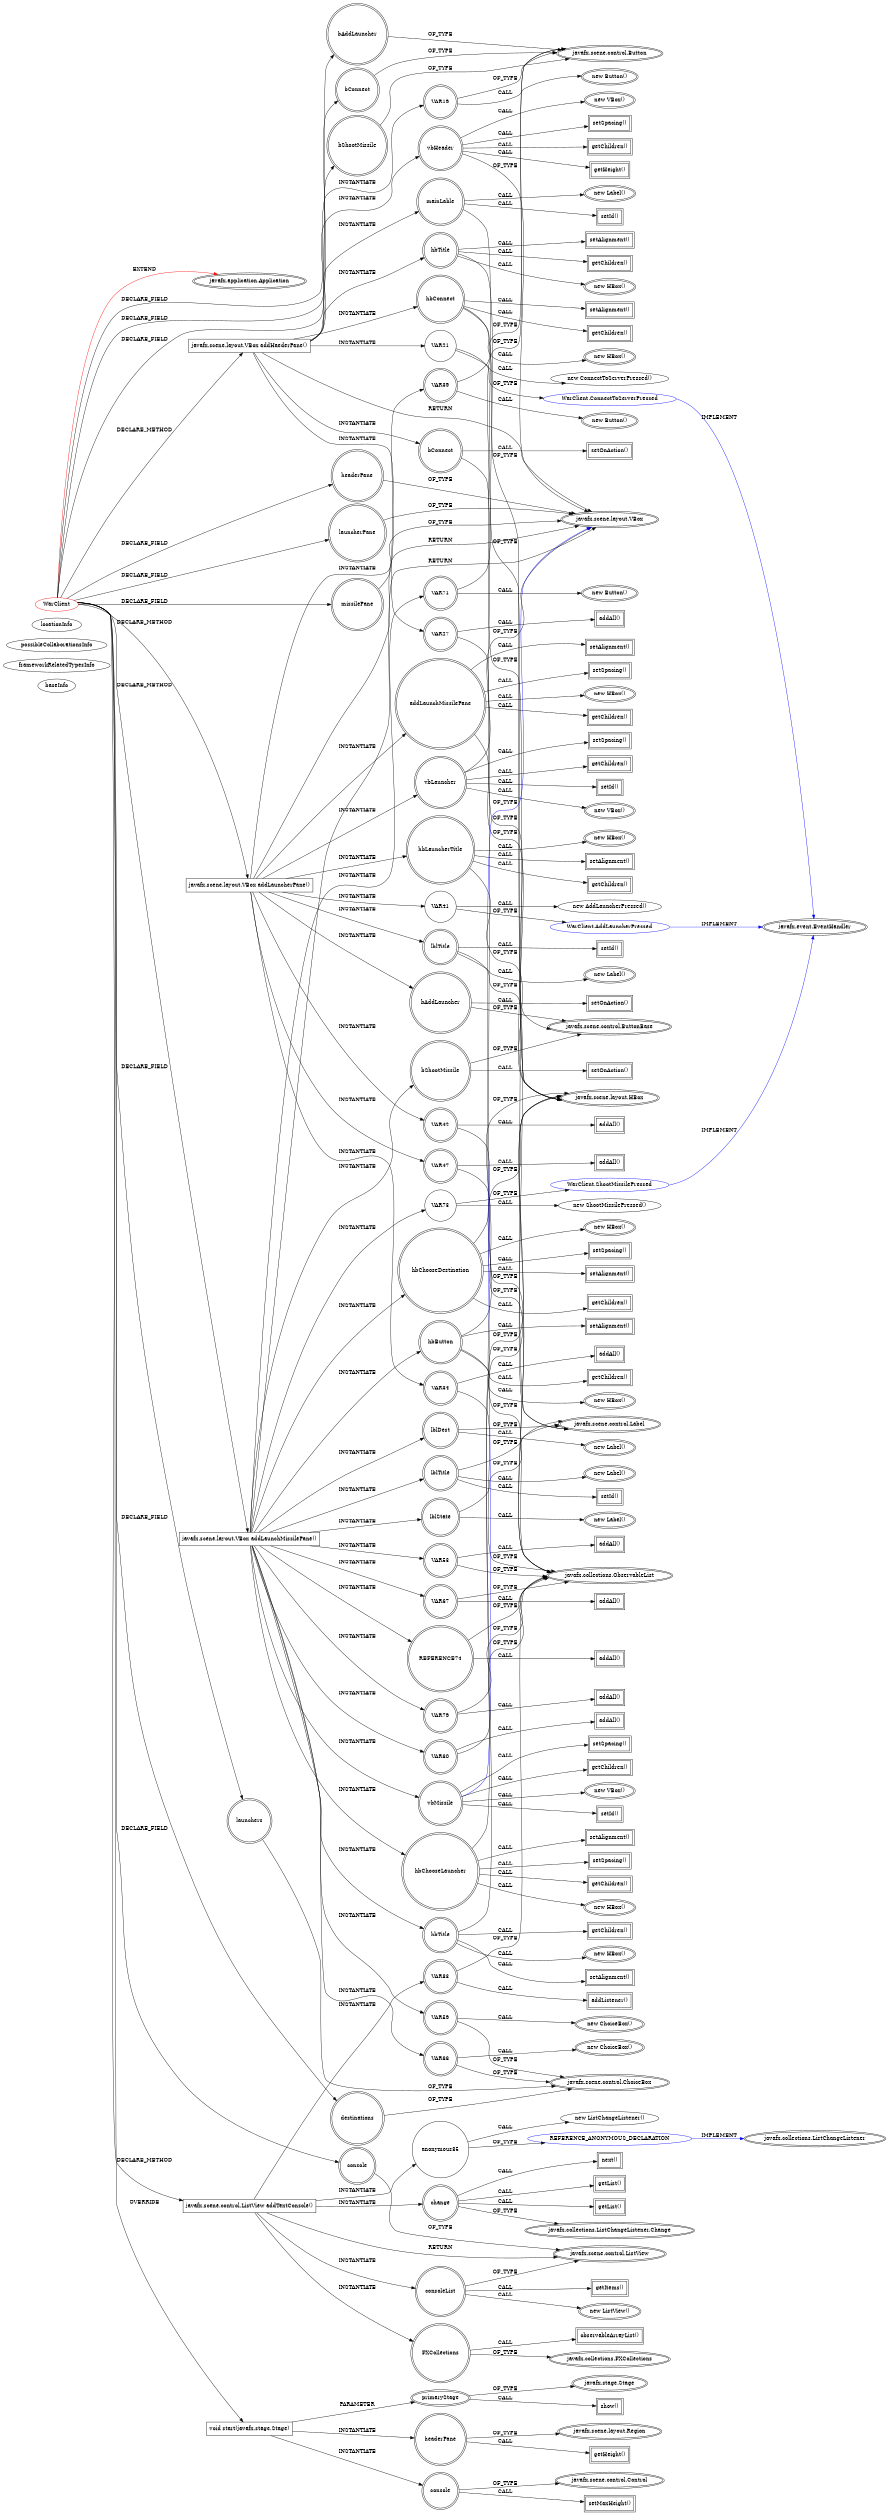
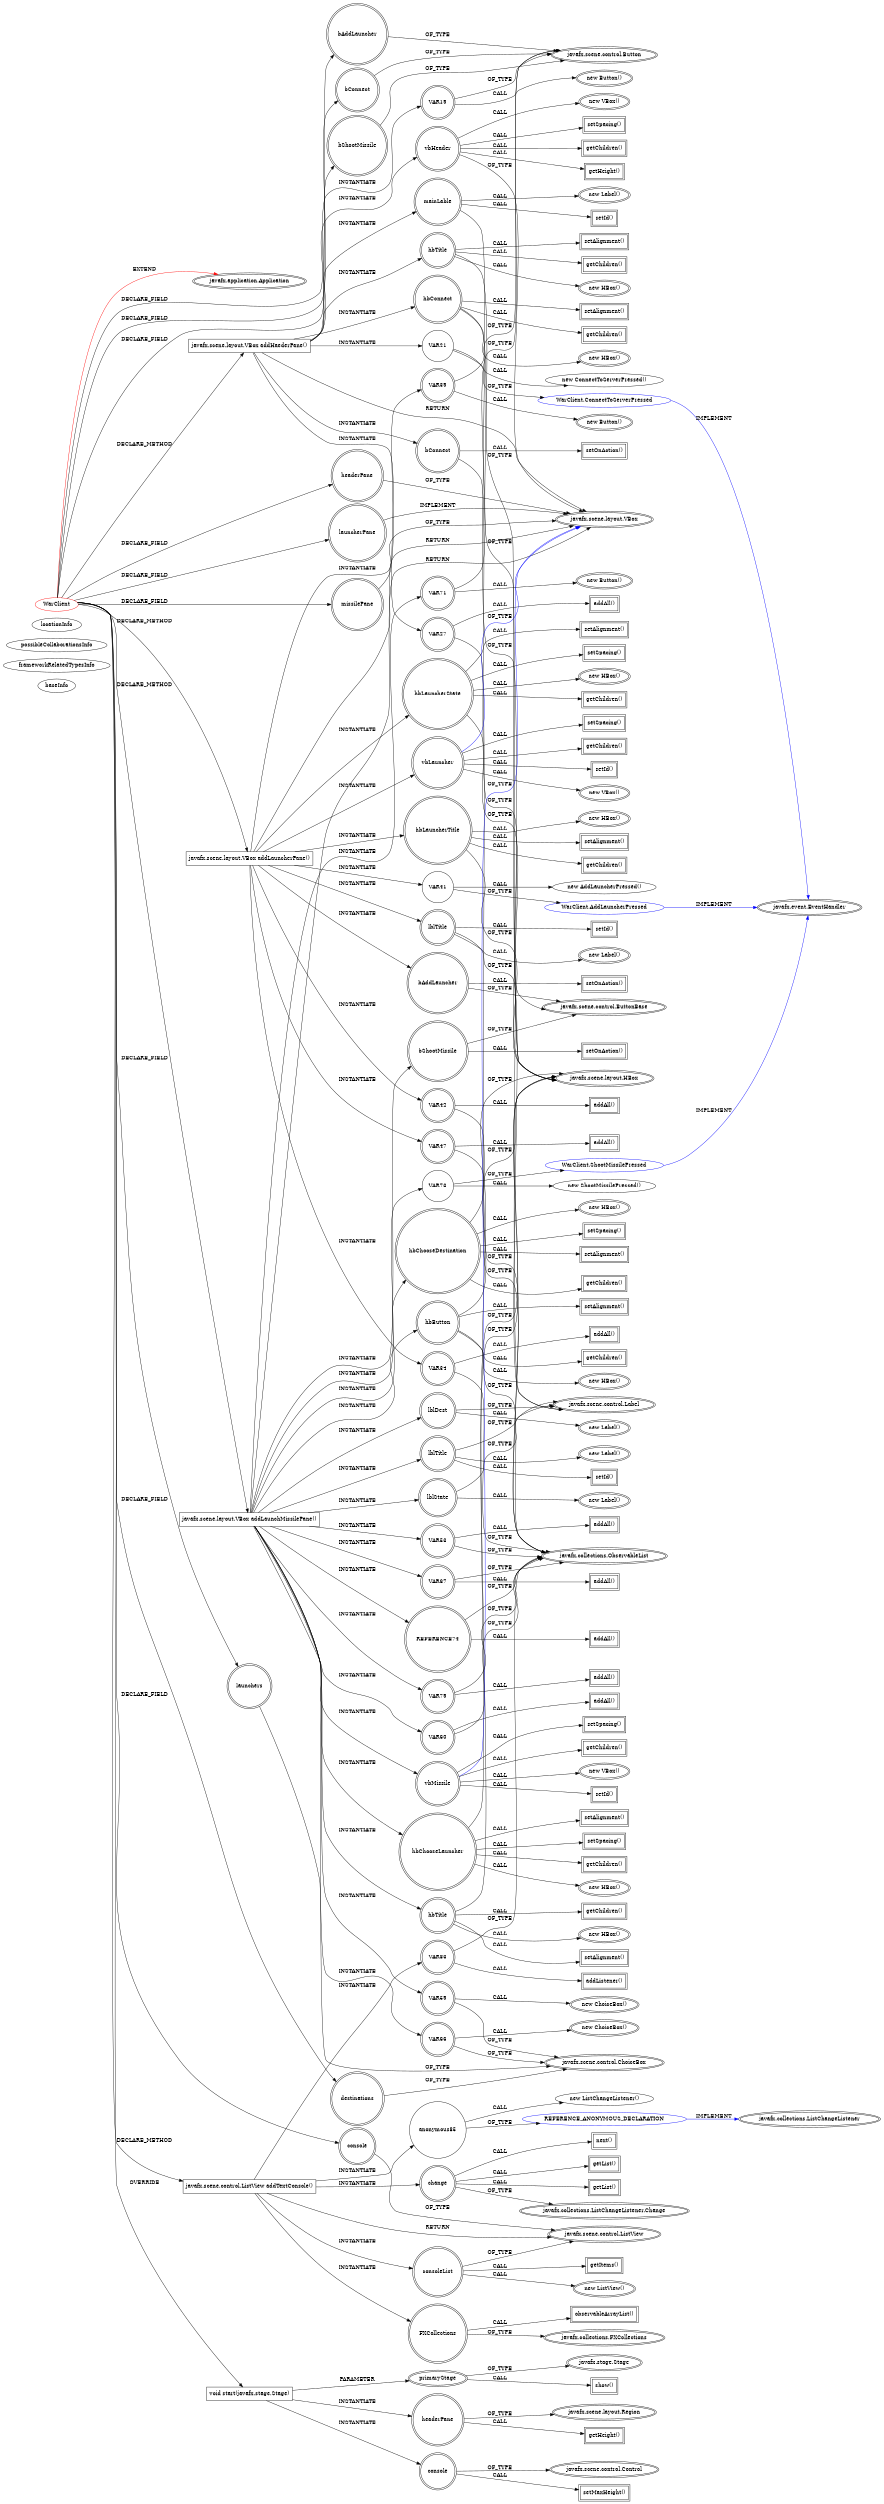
(441, 506) -> (438, 506)
(503, 638) -> (495, 623)
(441, 704) -> (438, 694)
